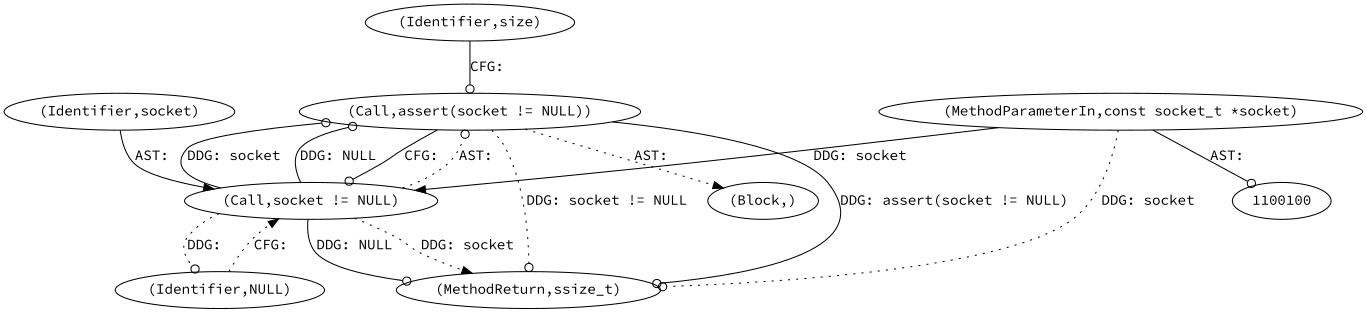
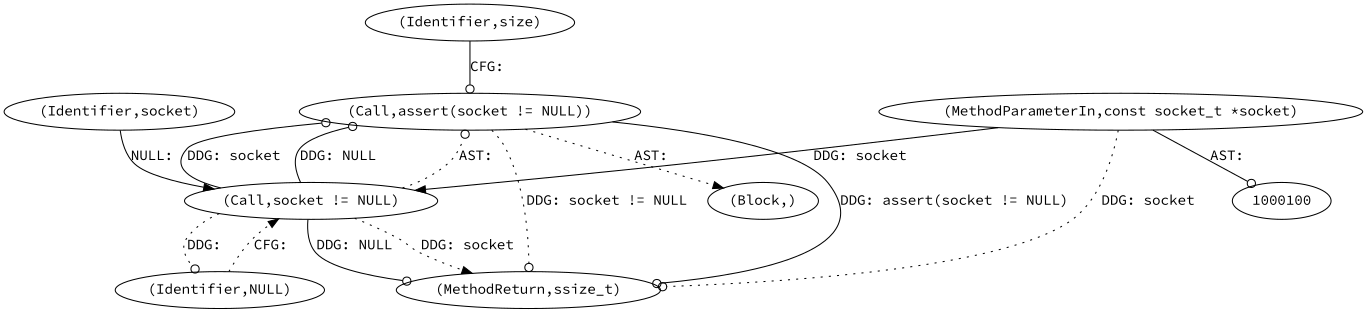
(395, 155) -> none
(156, 156) -> (156, 156)
(1282, 201) -> (1282, 201)
